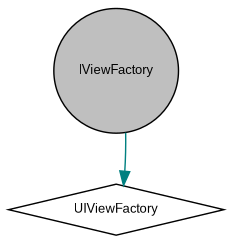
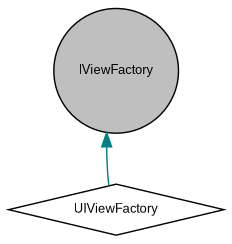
(126, 152) -> (107, 166)
